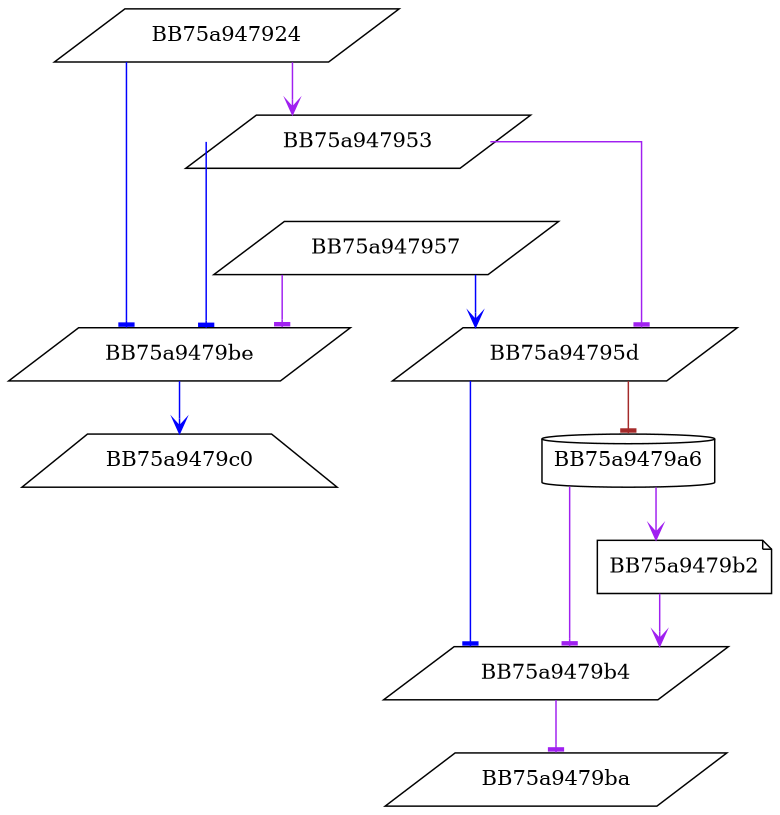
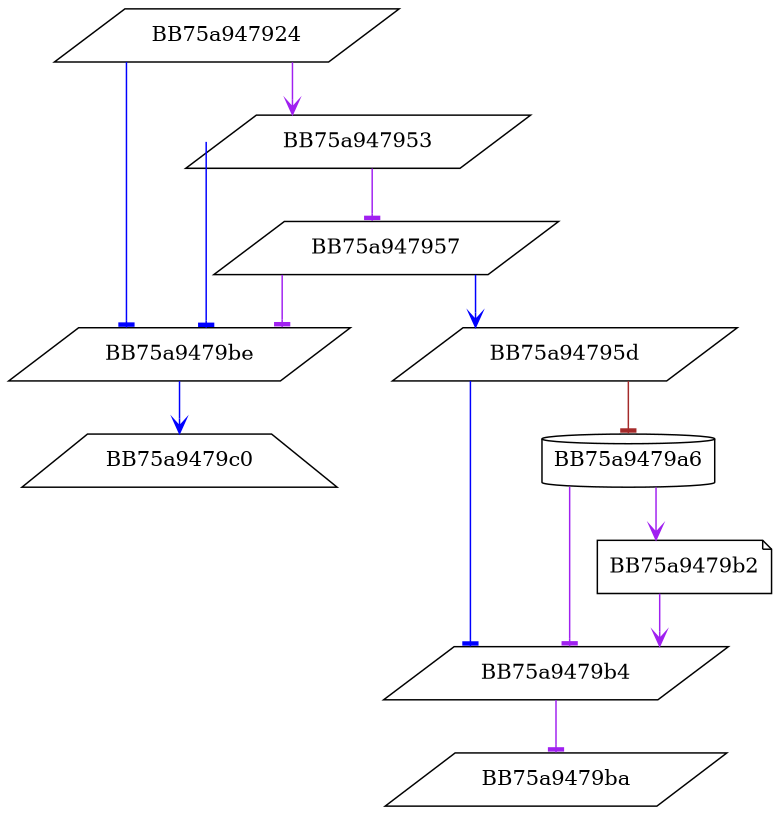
(642, 155) -> (372, 191)
